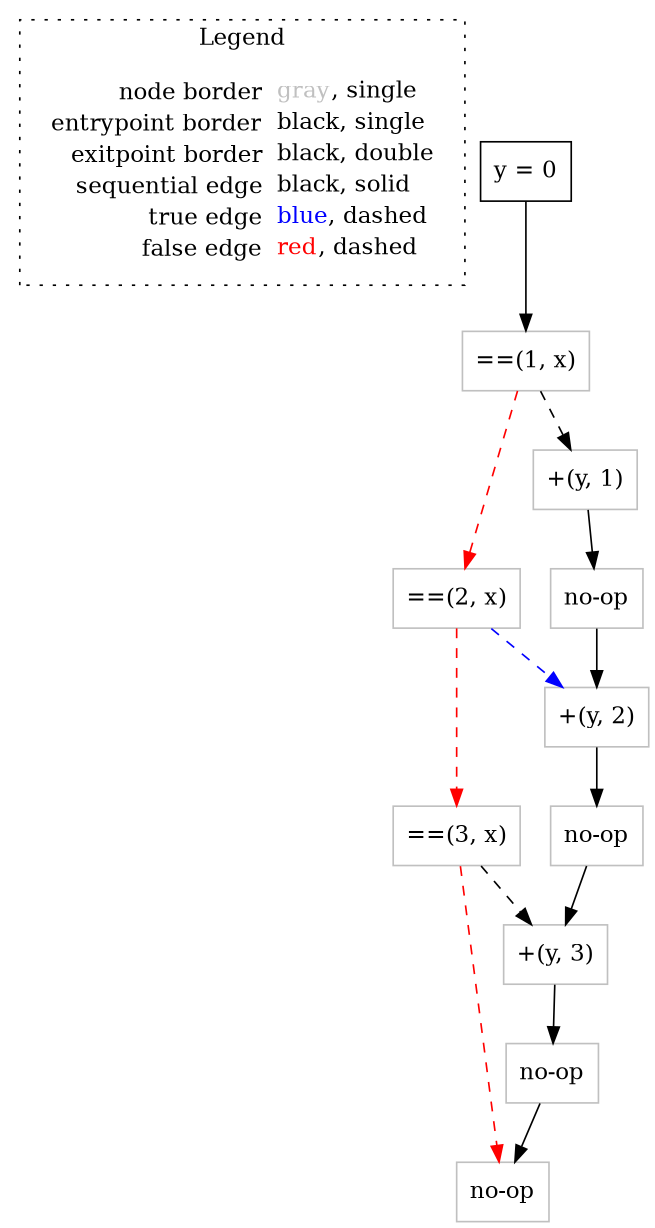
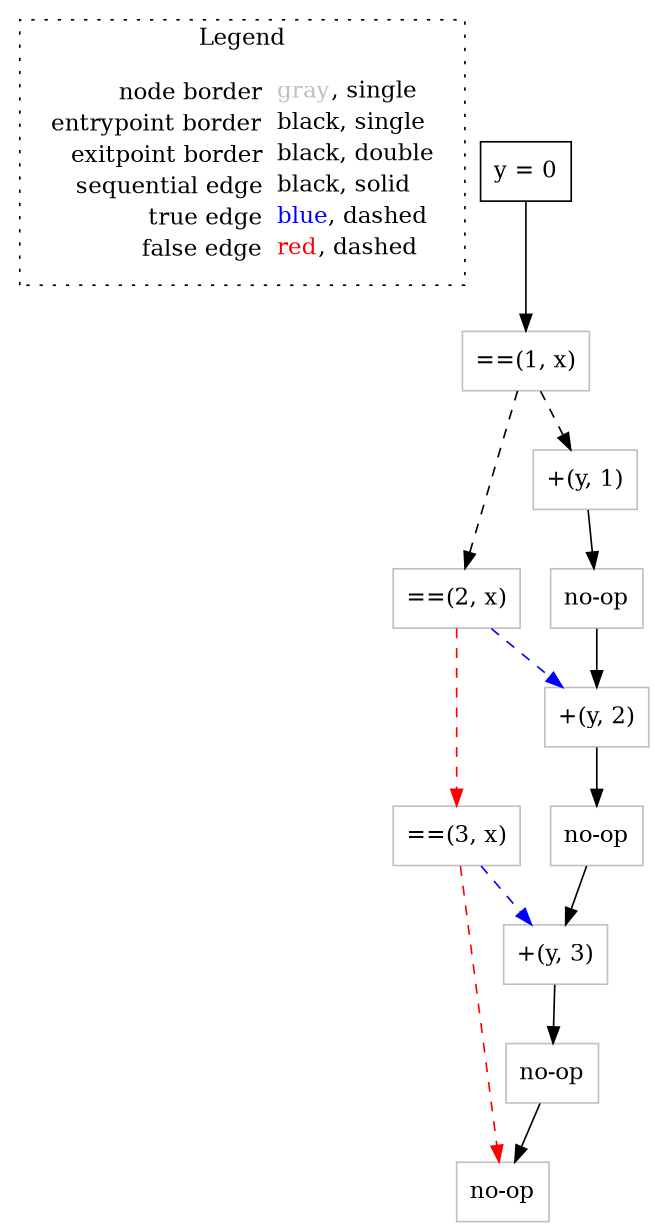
(494, 472) -> (494, 472)
(501, 889) -> (501, 889)
